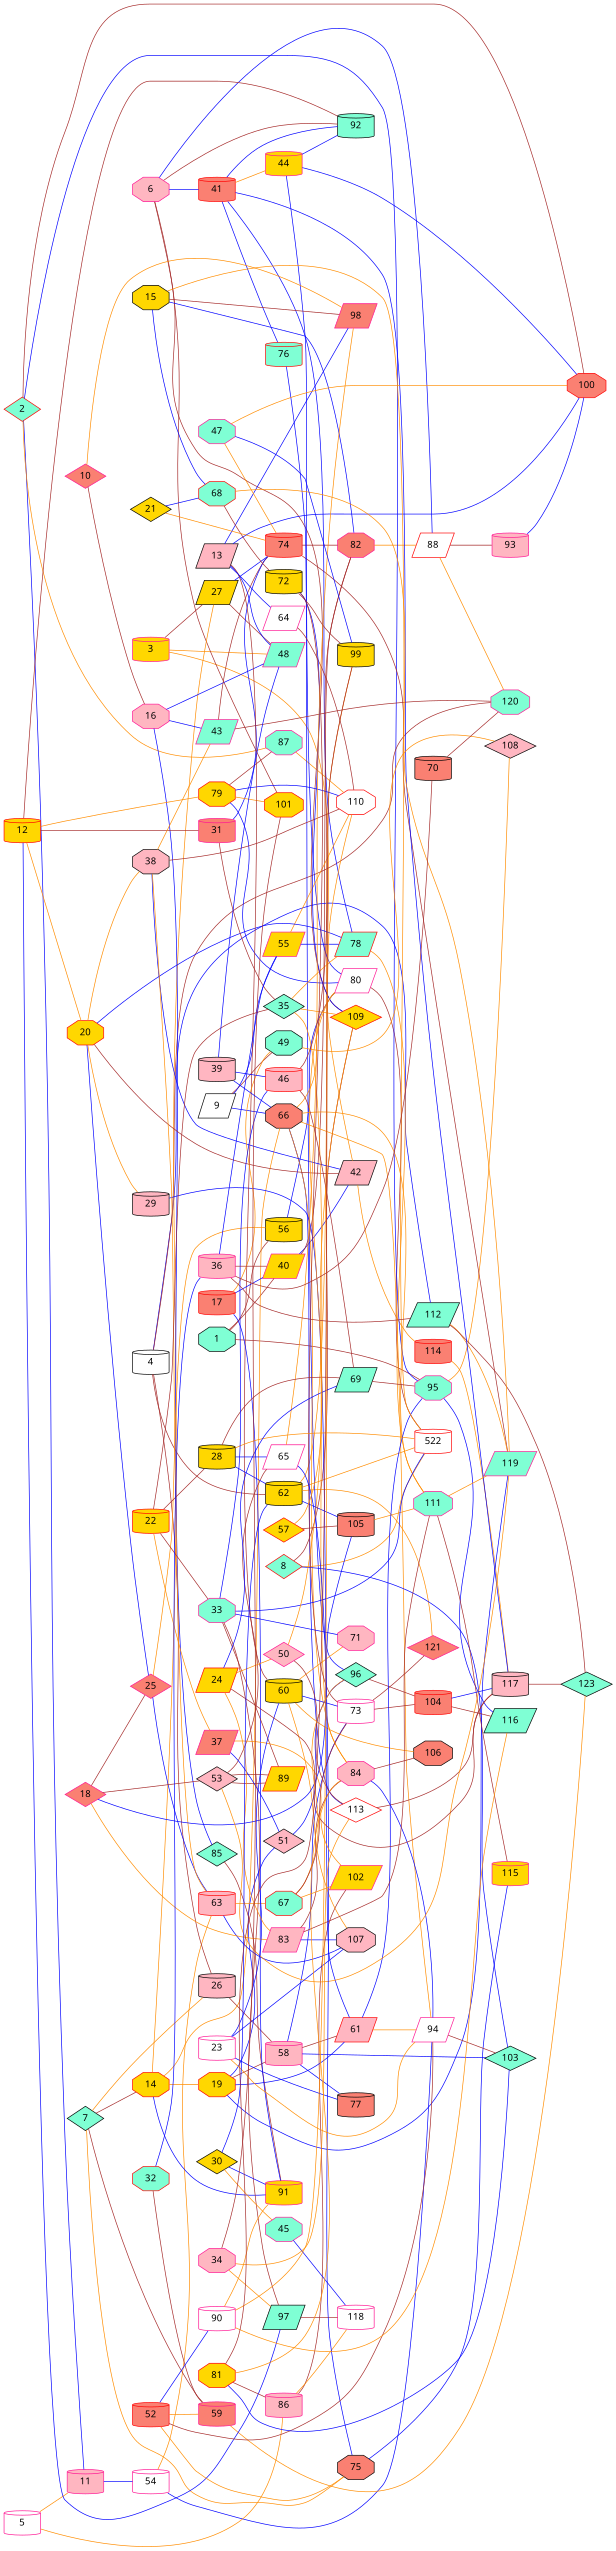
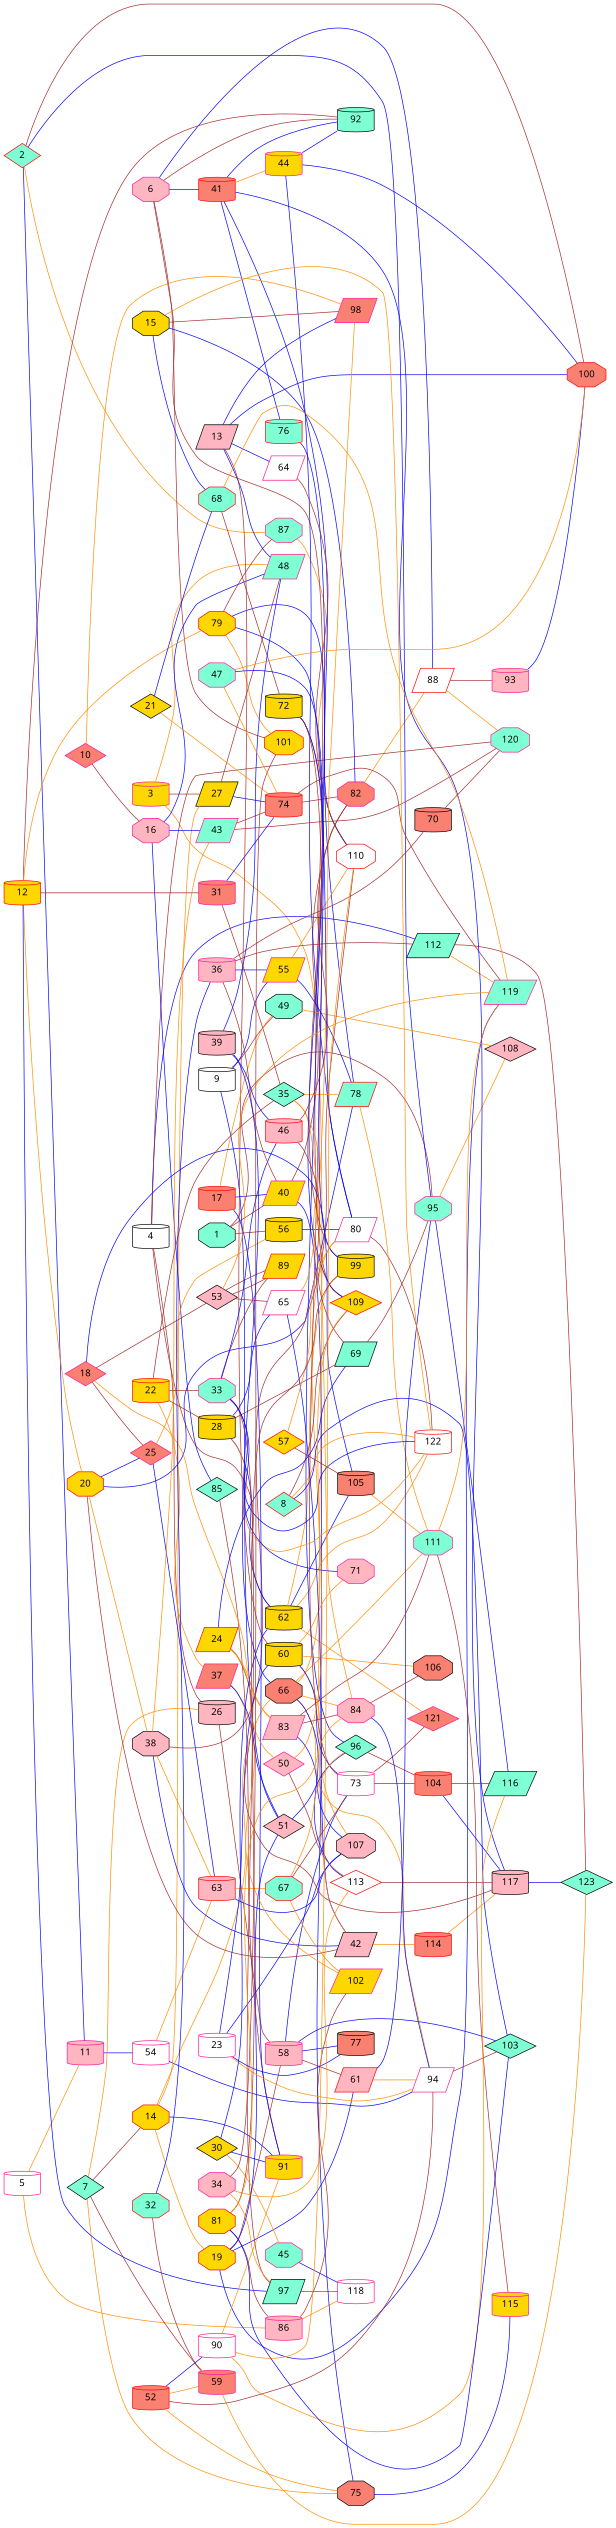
(217, 1106) -> (217, 1080)
(249, 1111) -> (245, 1383)
(151, 1204) -> none
(433, 1441) -> (433, 1442)
(545, 1684) -> (545, 1882)
